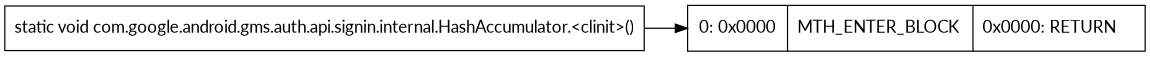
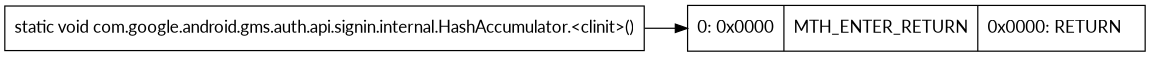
(878, 28) -> (881, 28)
